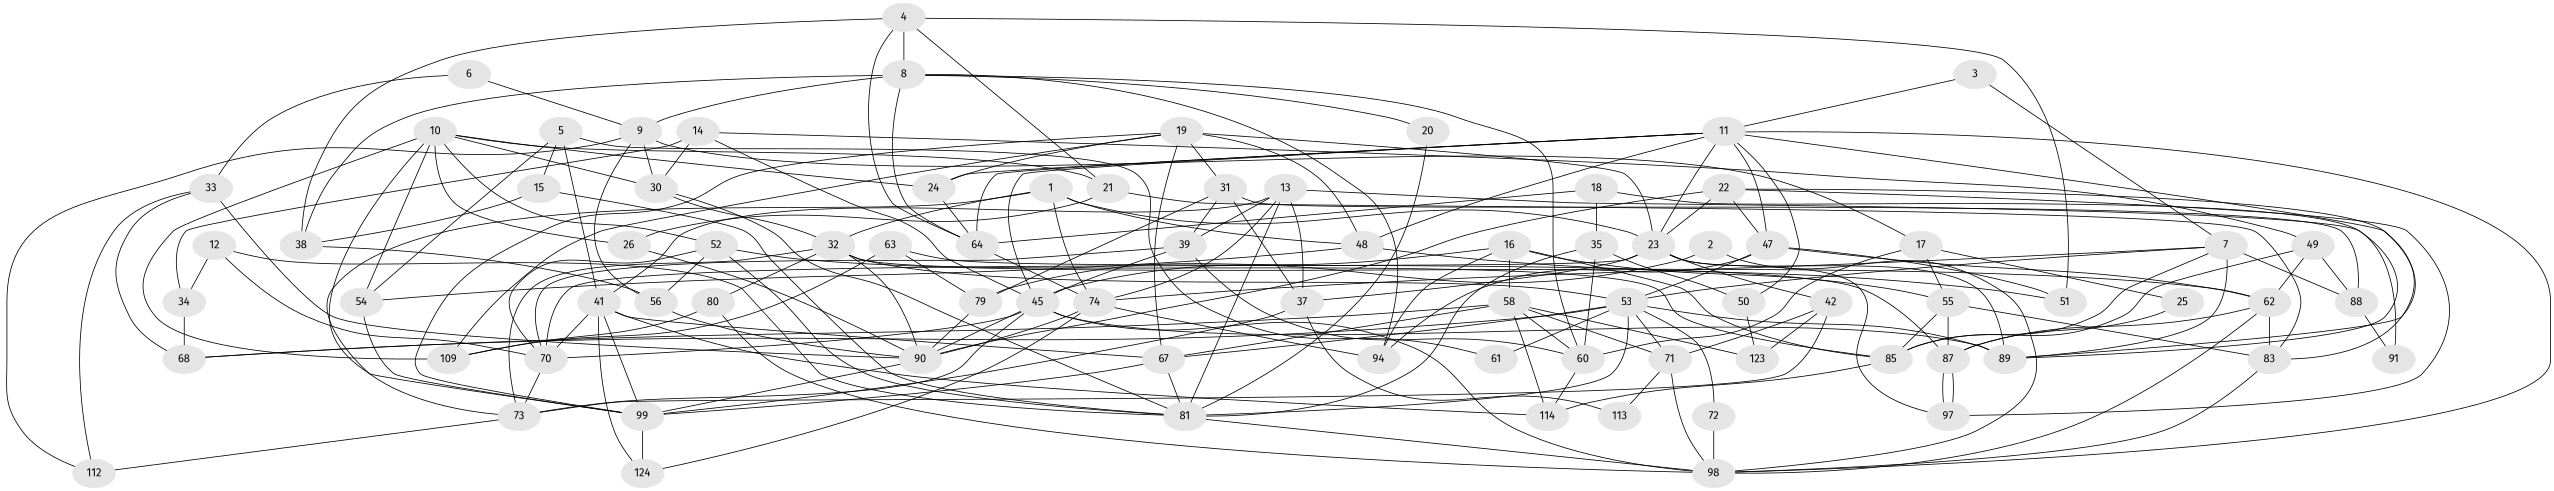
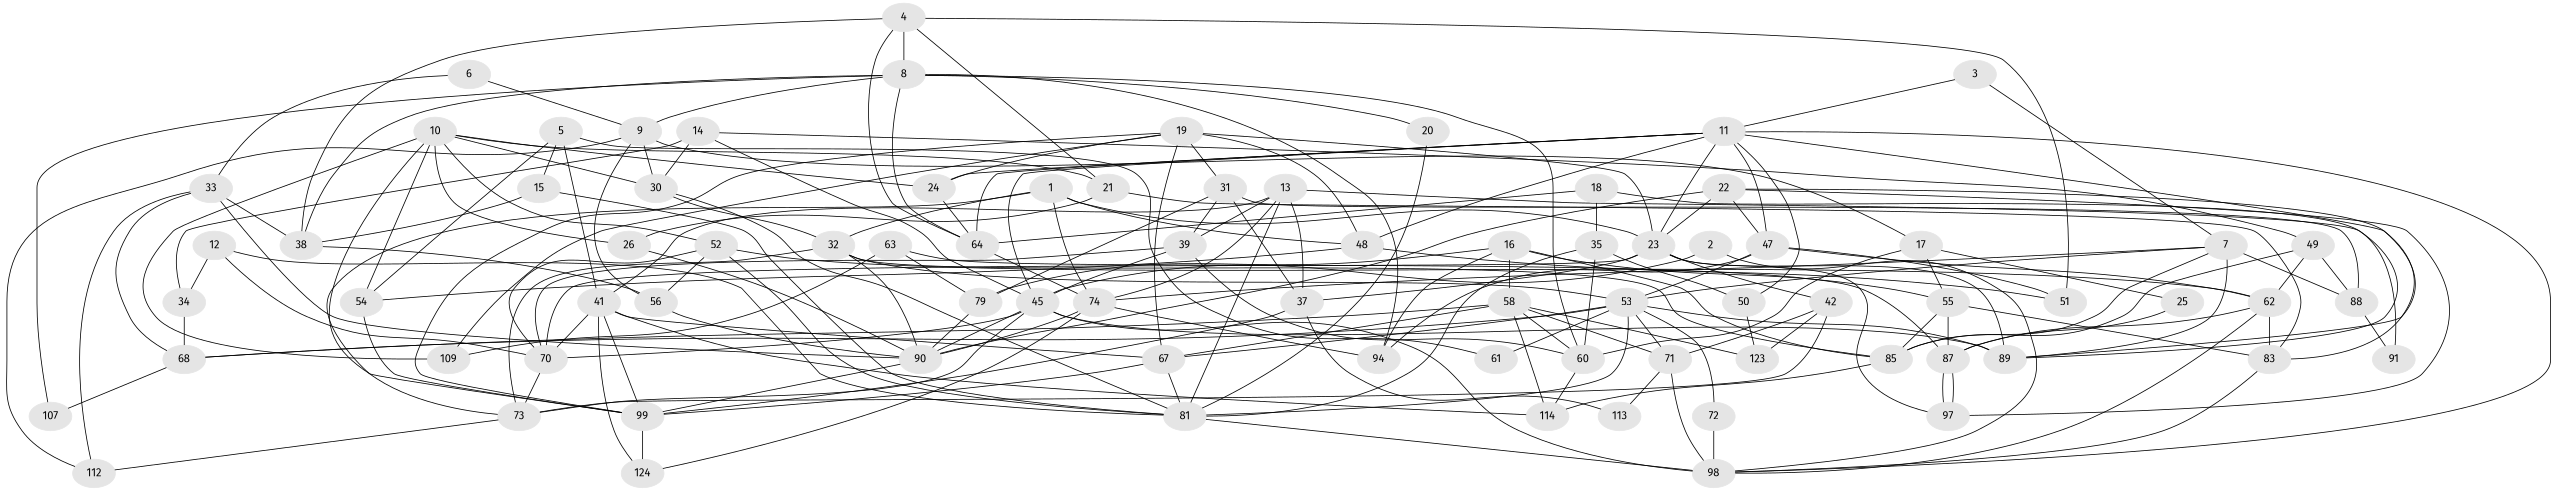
none -> (261, 220)
(713, 302) -> none
none -> (50, 416)
